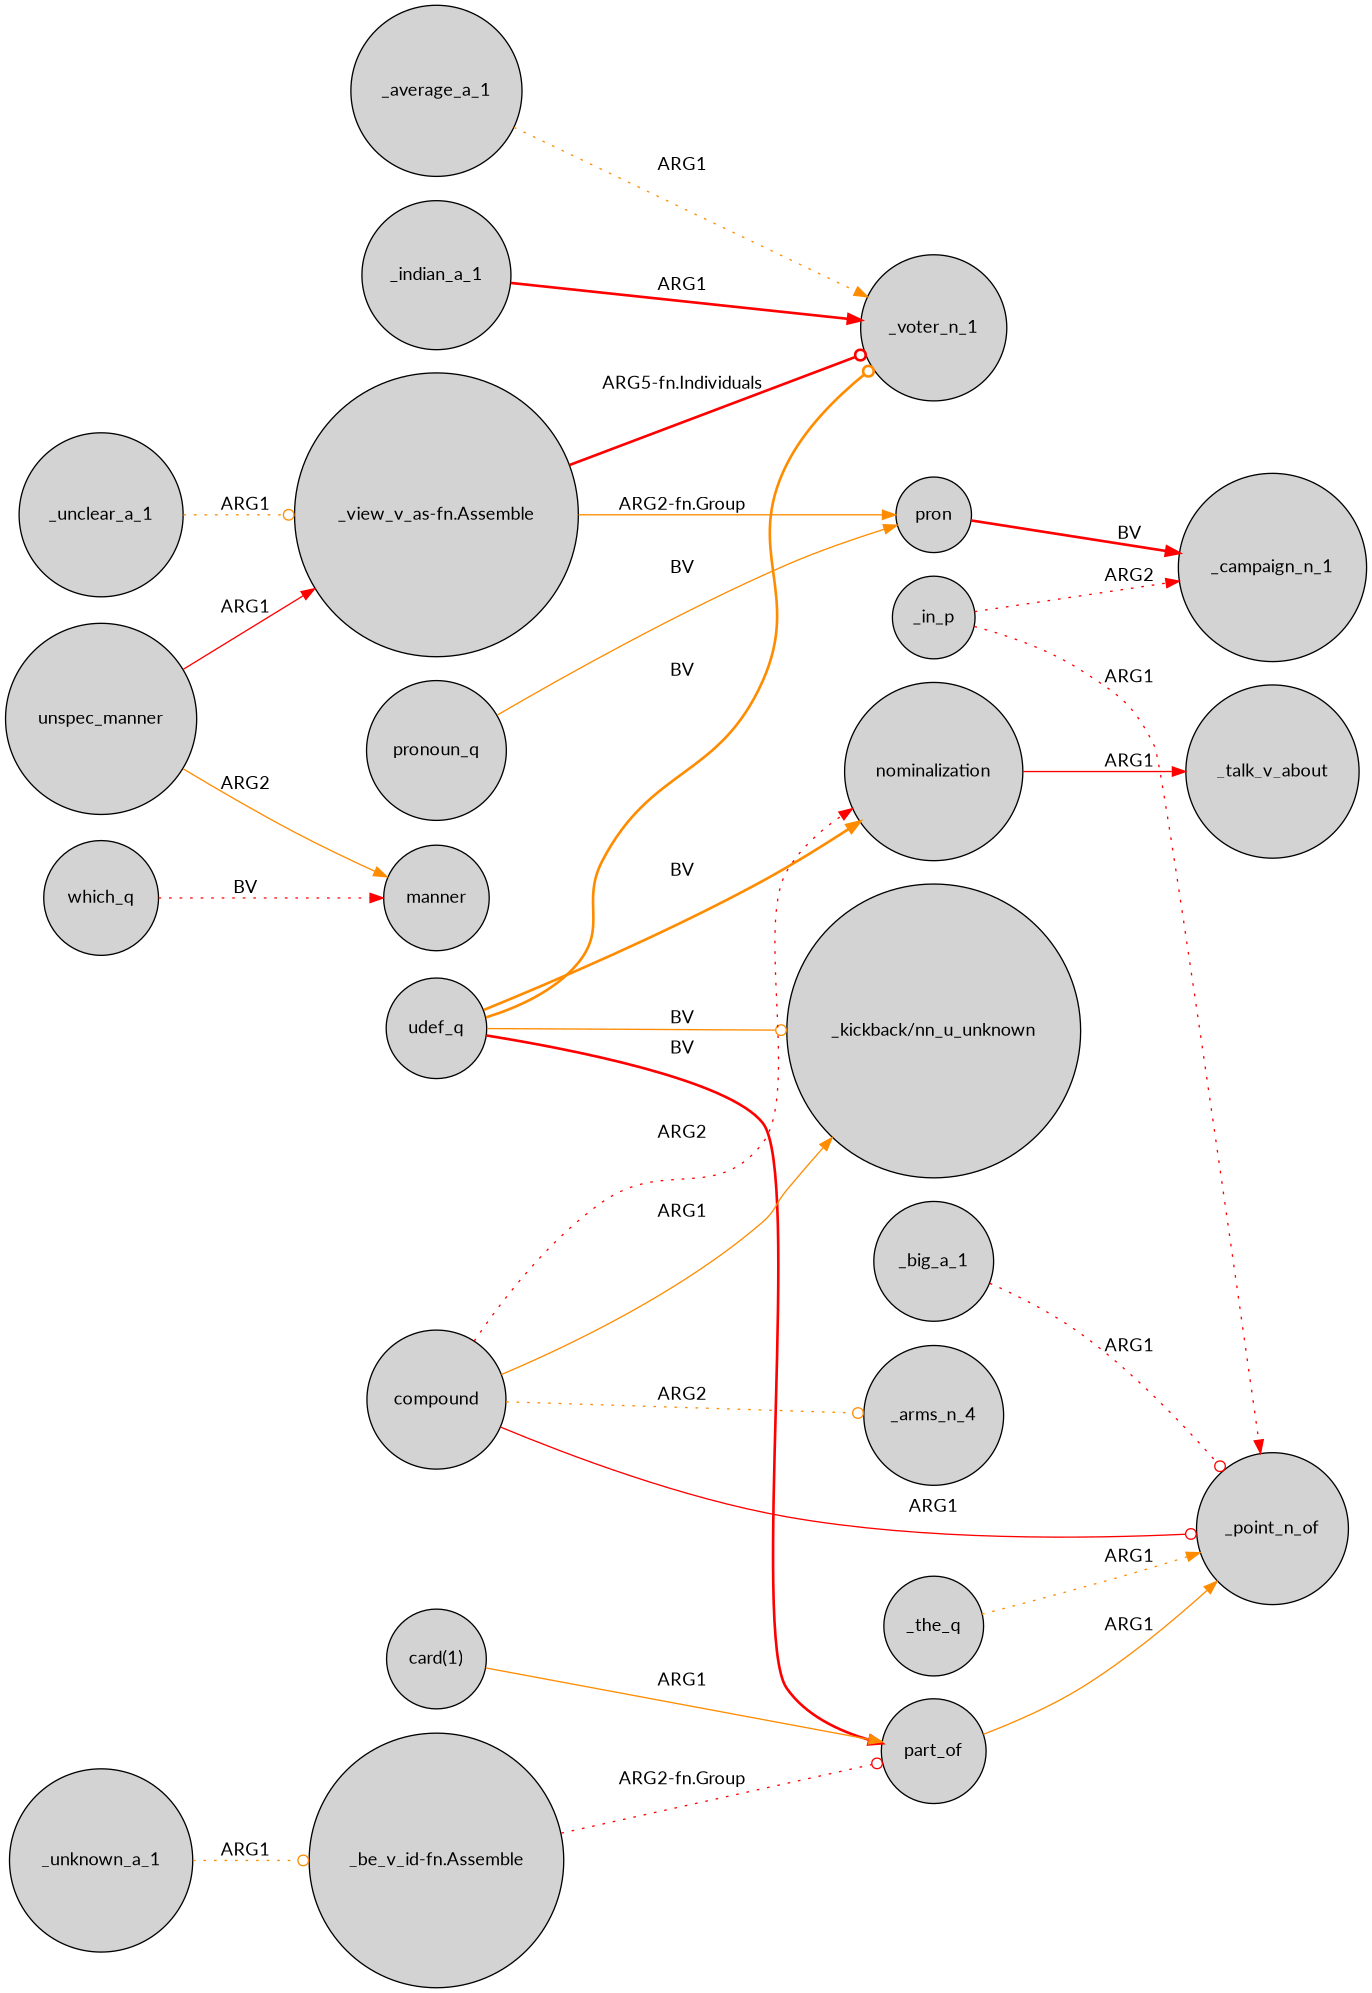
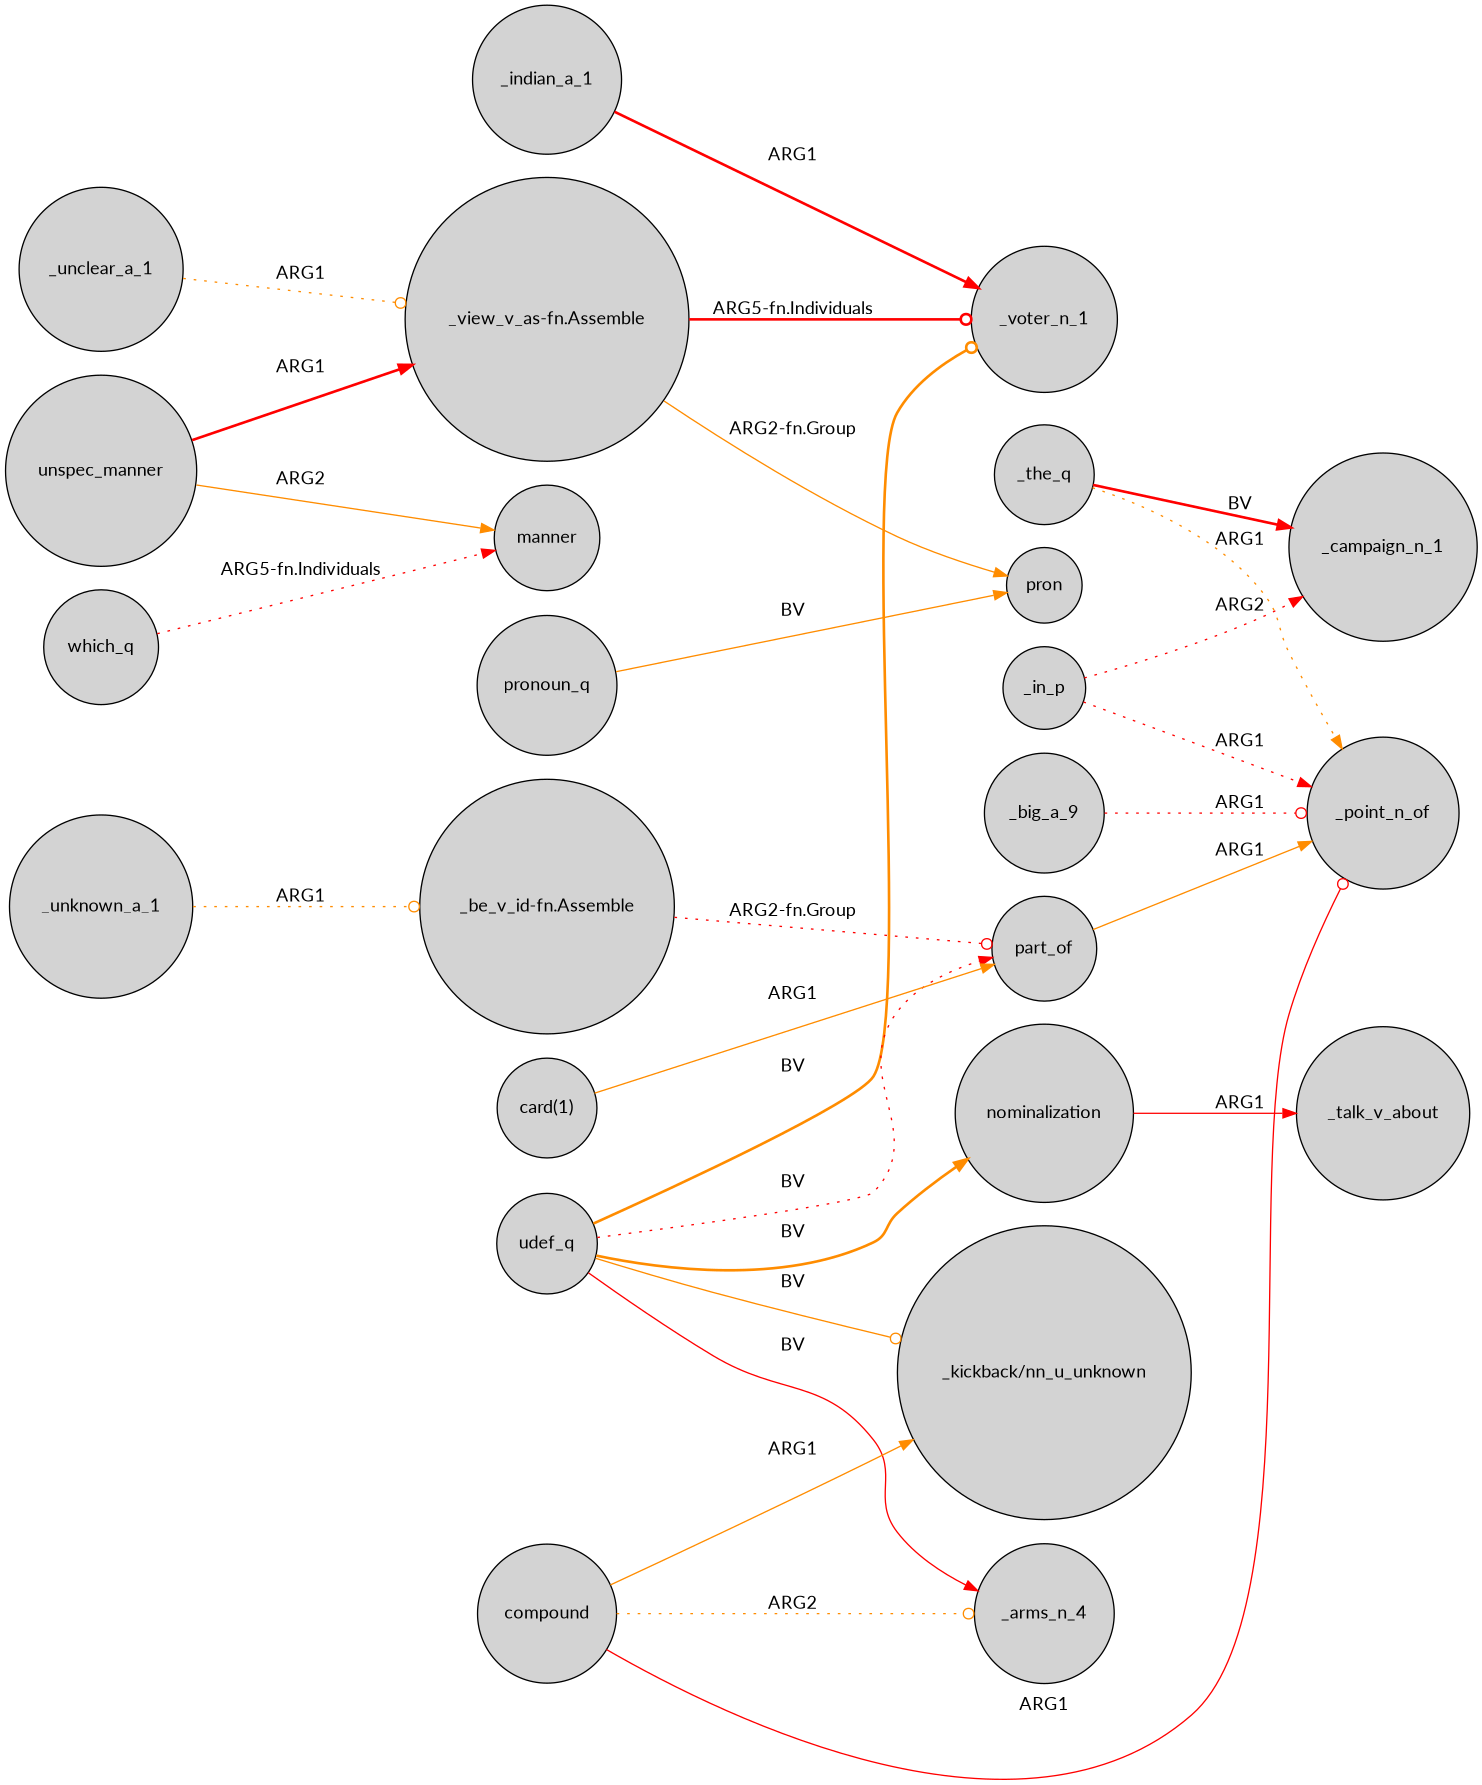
(436, 91) -> none
(1069, 536) -> (1186, 505)
(243, 632) -> (296, 405)
(246, 888) -> (301, 570)
(759, 1147) -> none
(934, 1261) -> (1044, 813)
(778, 1308) -> (876, 1189)
none -> (815, 1395)
